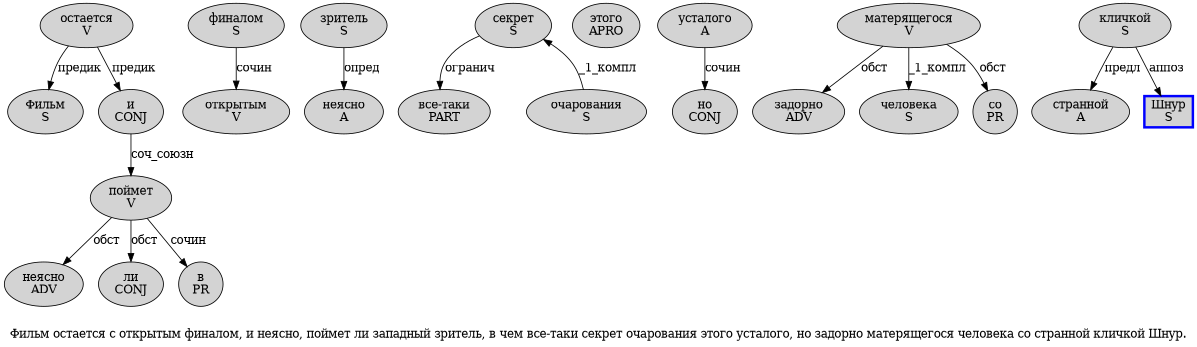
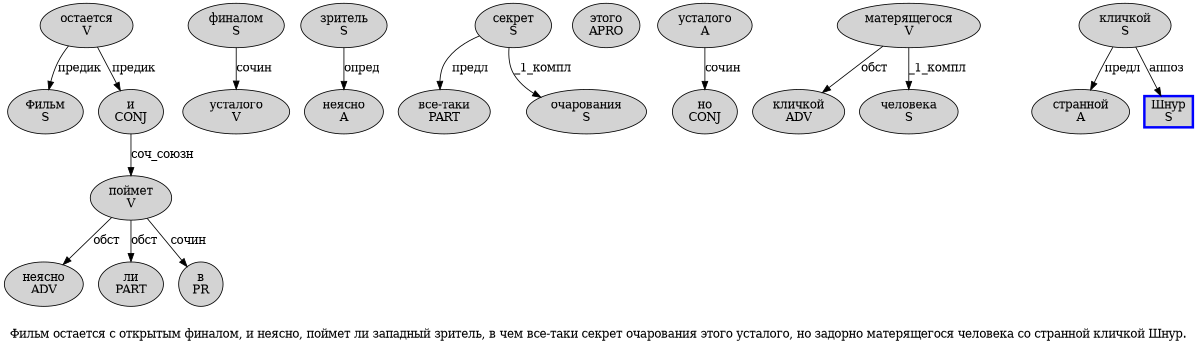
(572, 63) -> (514, 74)
(470, 69) -> (470, 69)
(236, 112) -> (236, 112)
(799, 112) -> (799, 112)
(995, 112) -> none
(131, 284) -> (131, 284)
